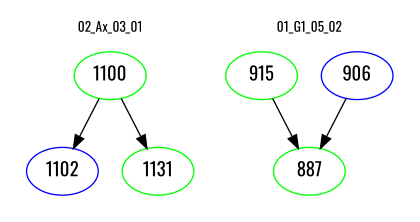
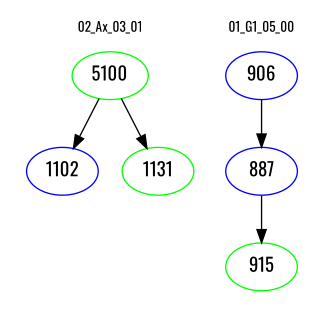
(309, 29) -> (262, 29)
(110, 76) -> (110, 76)
(282, 118) -> (262, 213)
(309, 171) -> (262, 171)
